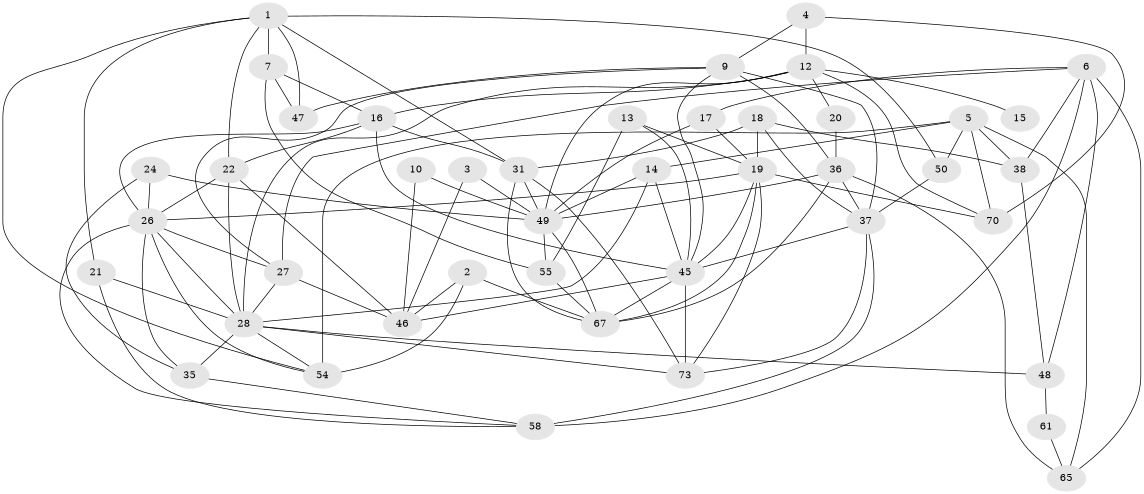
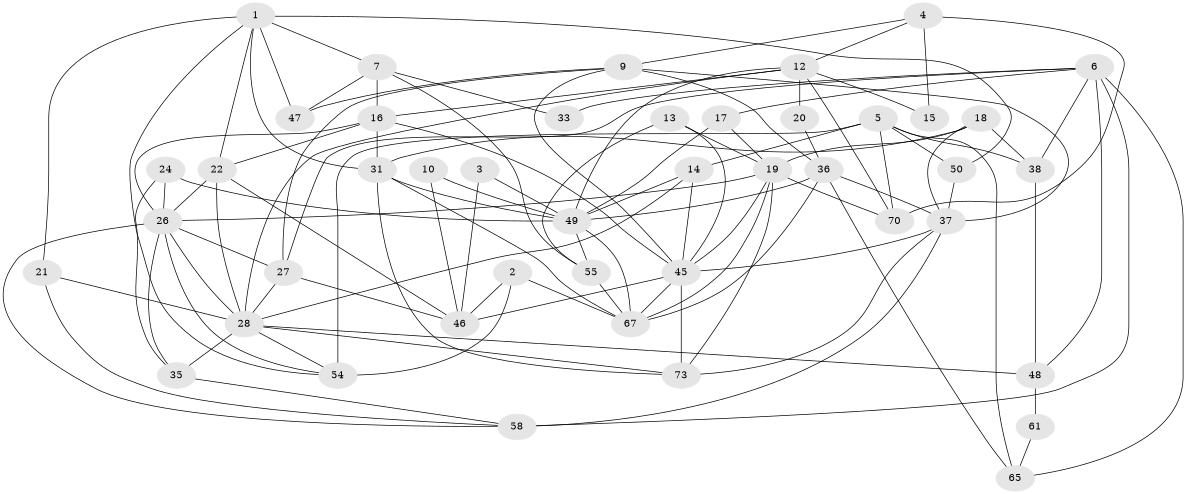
none -> (926, 67)
none -> (564, 119)
